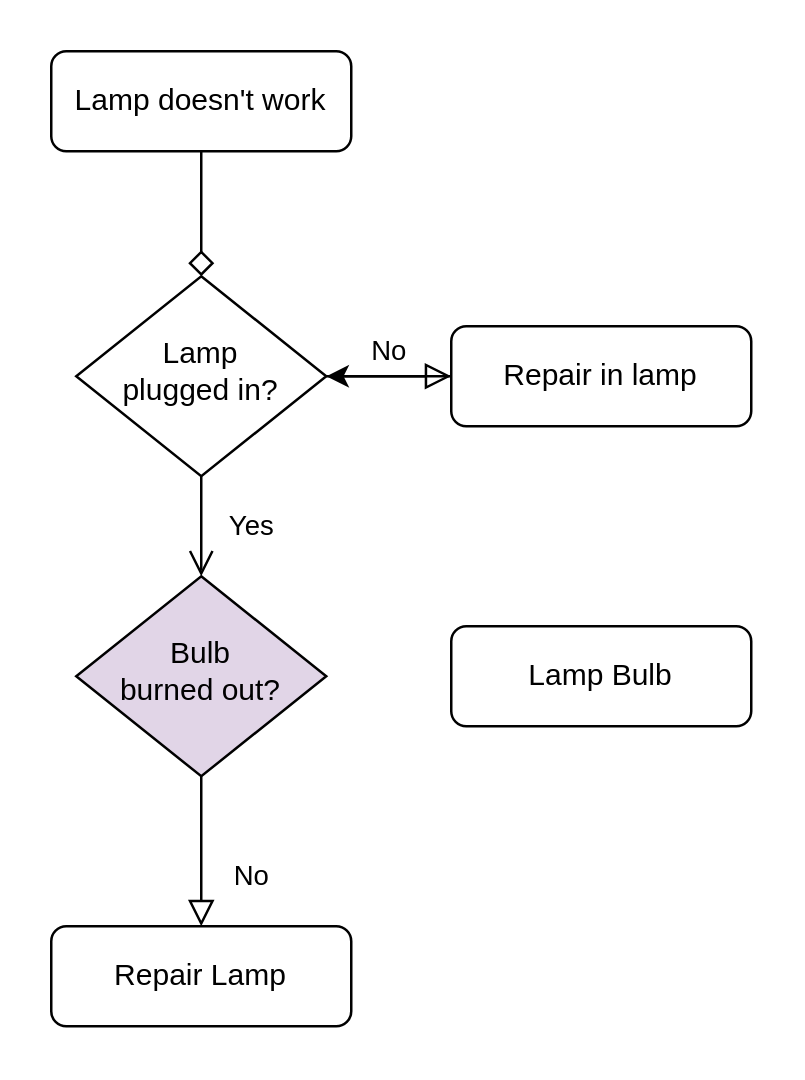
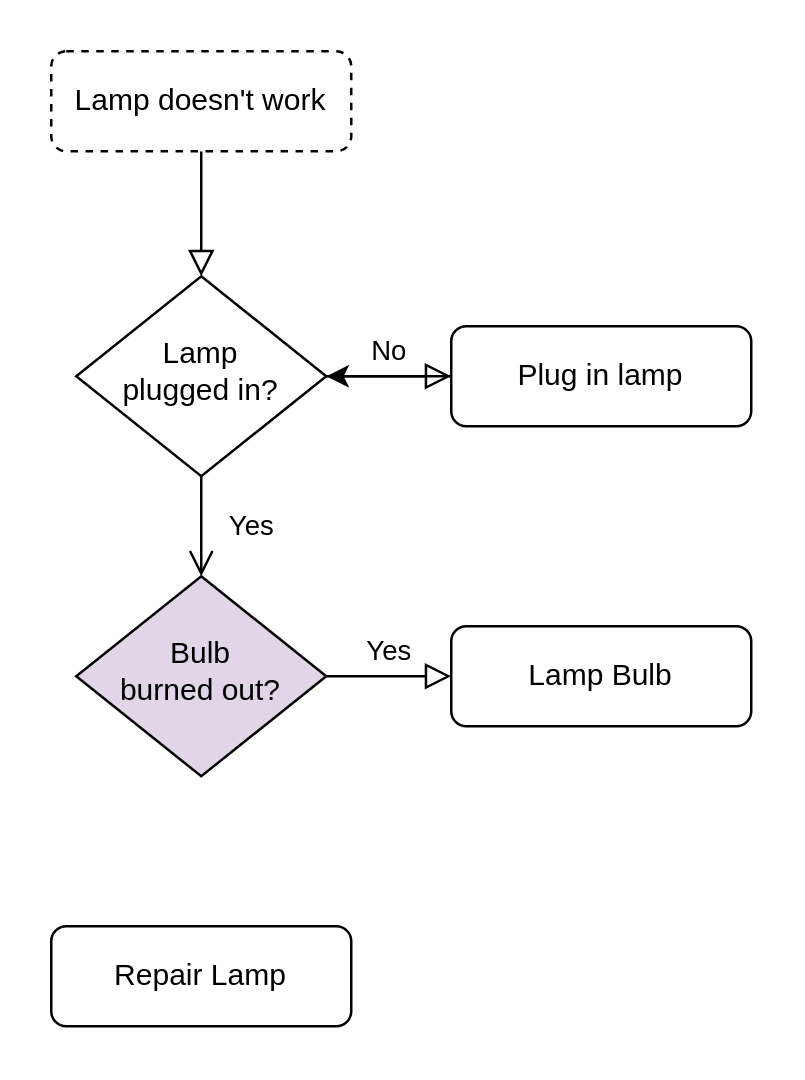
(201, 101) -> (201, 101)
(201, 250) -> (201, 249)
(601, 376) -> (601, 376)
none -> (376, 676)
(201, 839) -> none
